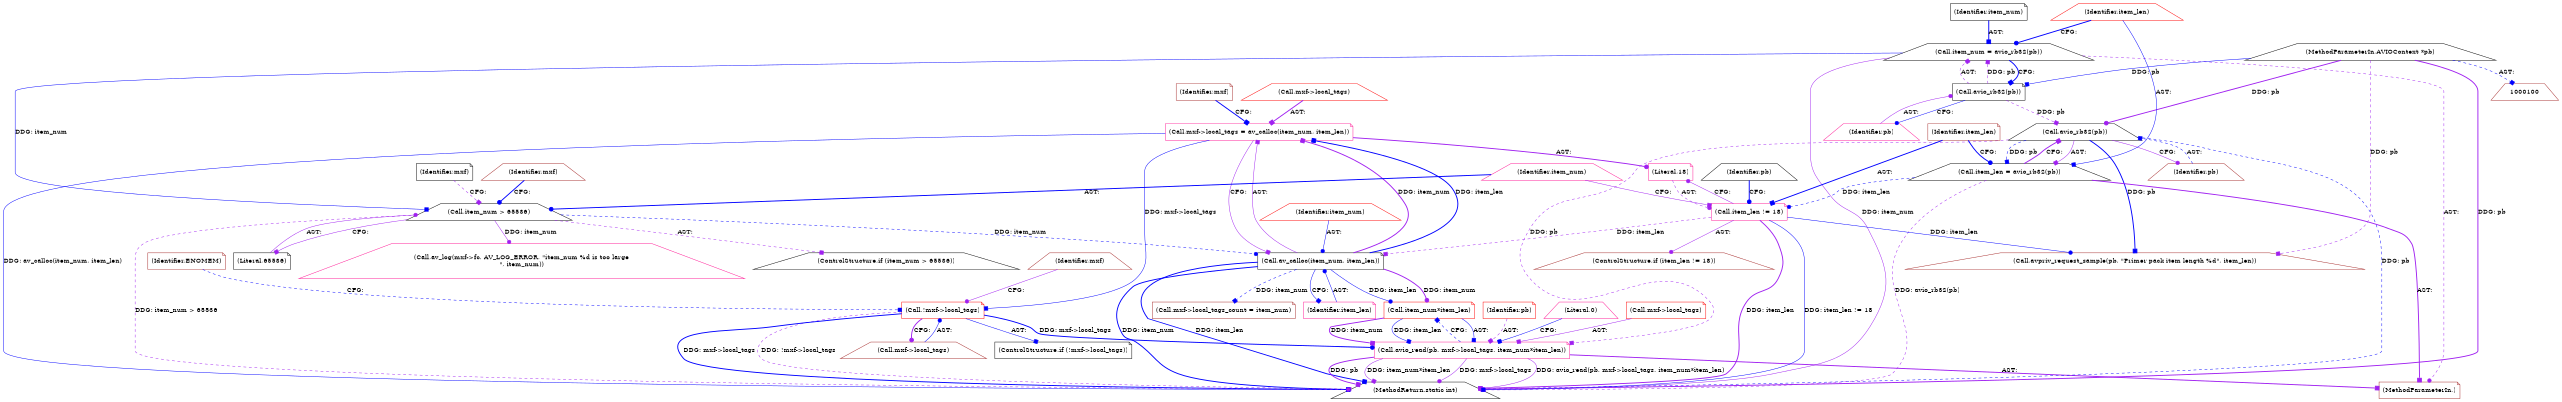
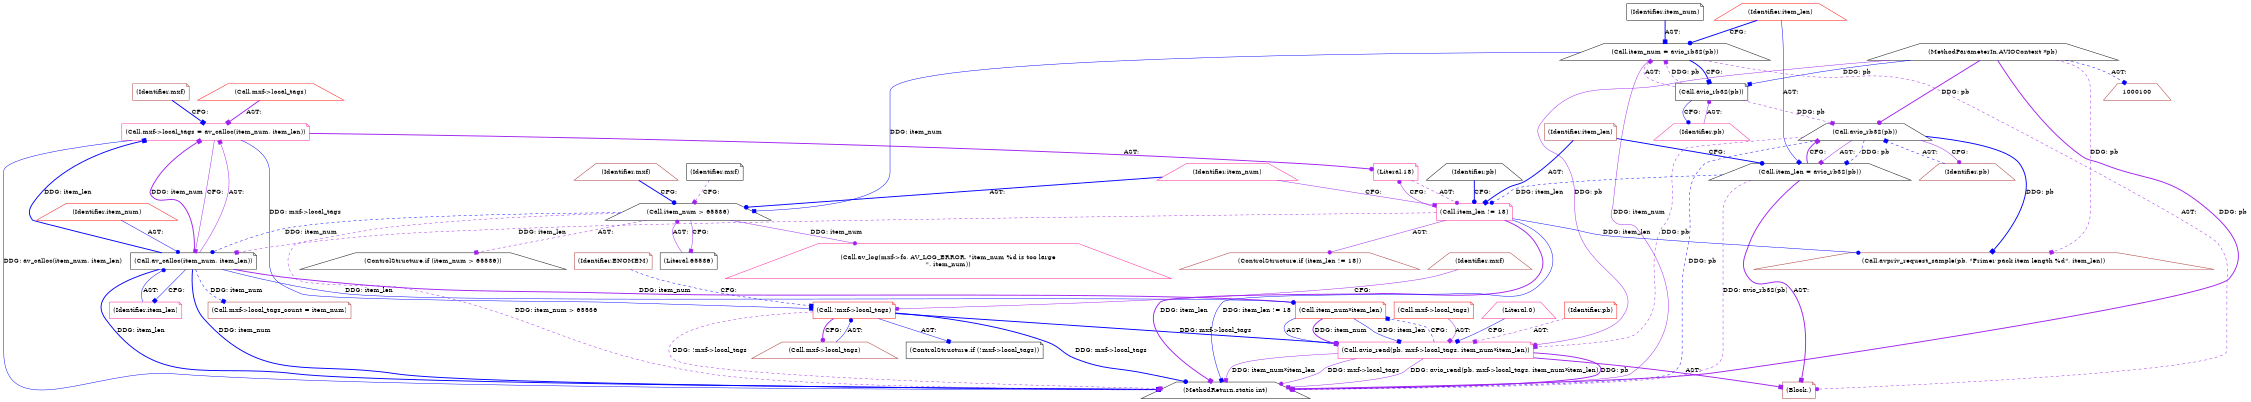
none -> (1555, 108)
(2420, 390) -> (1799, 390)
